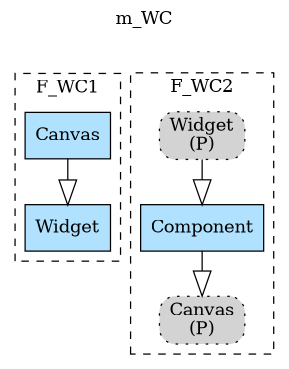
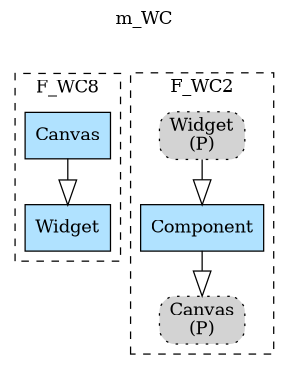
(68, 88) -> (68, 88)
